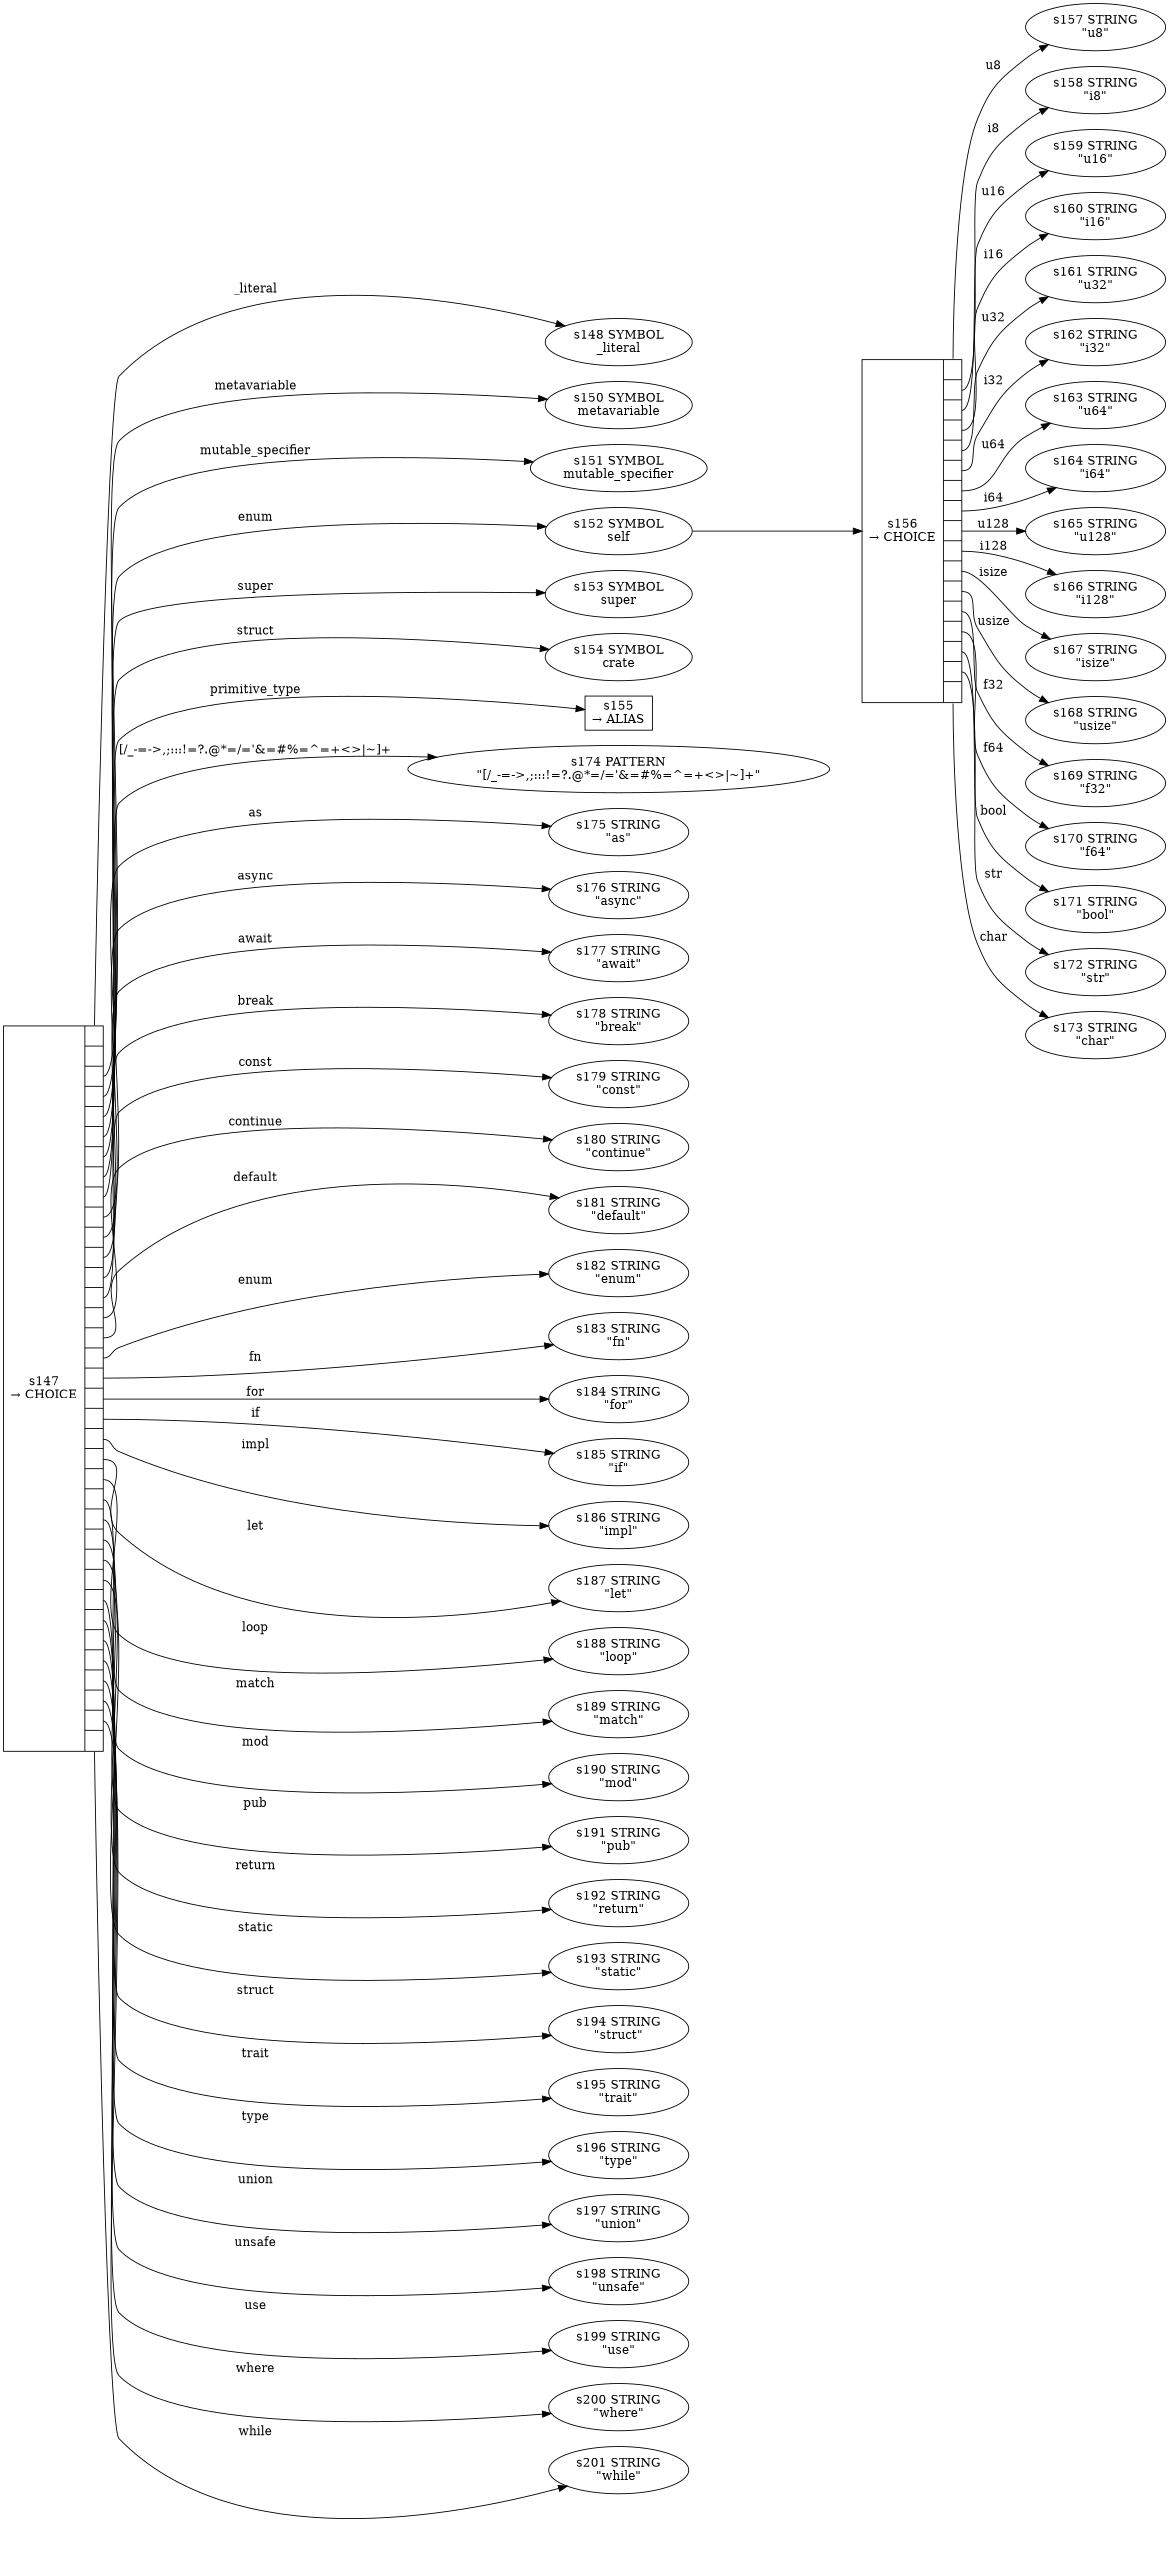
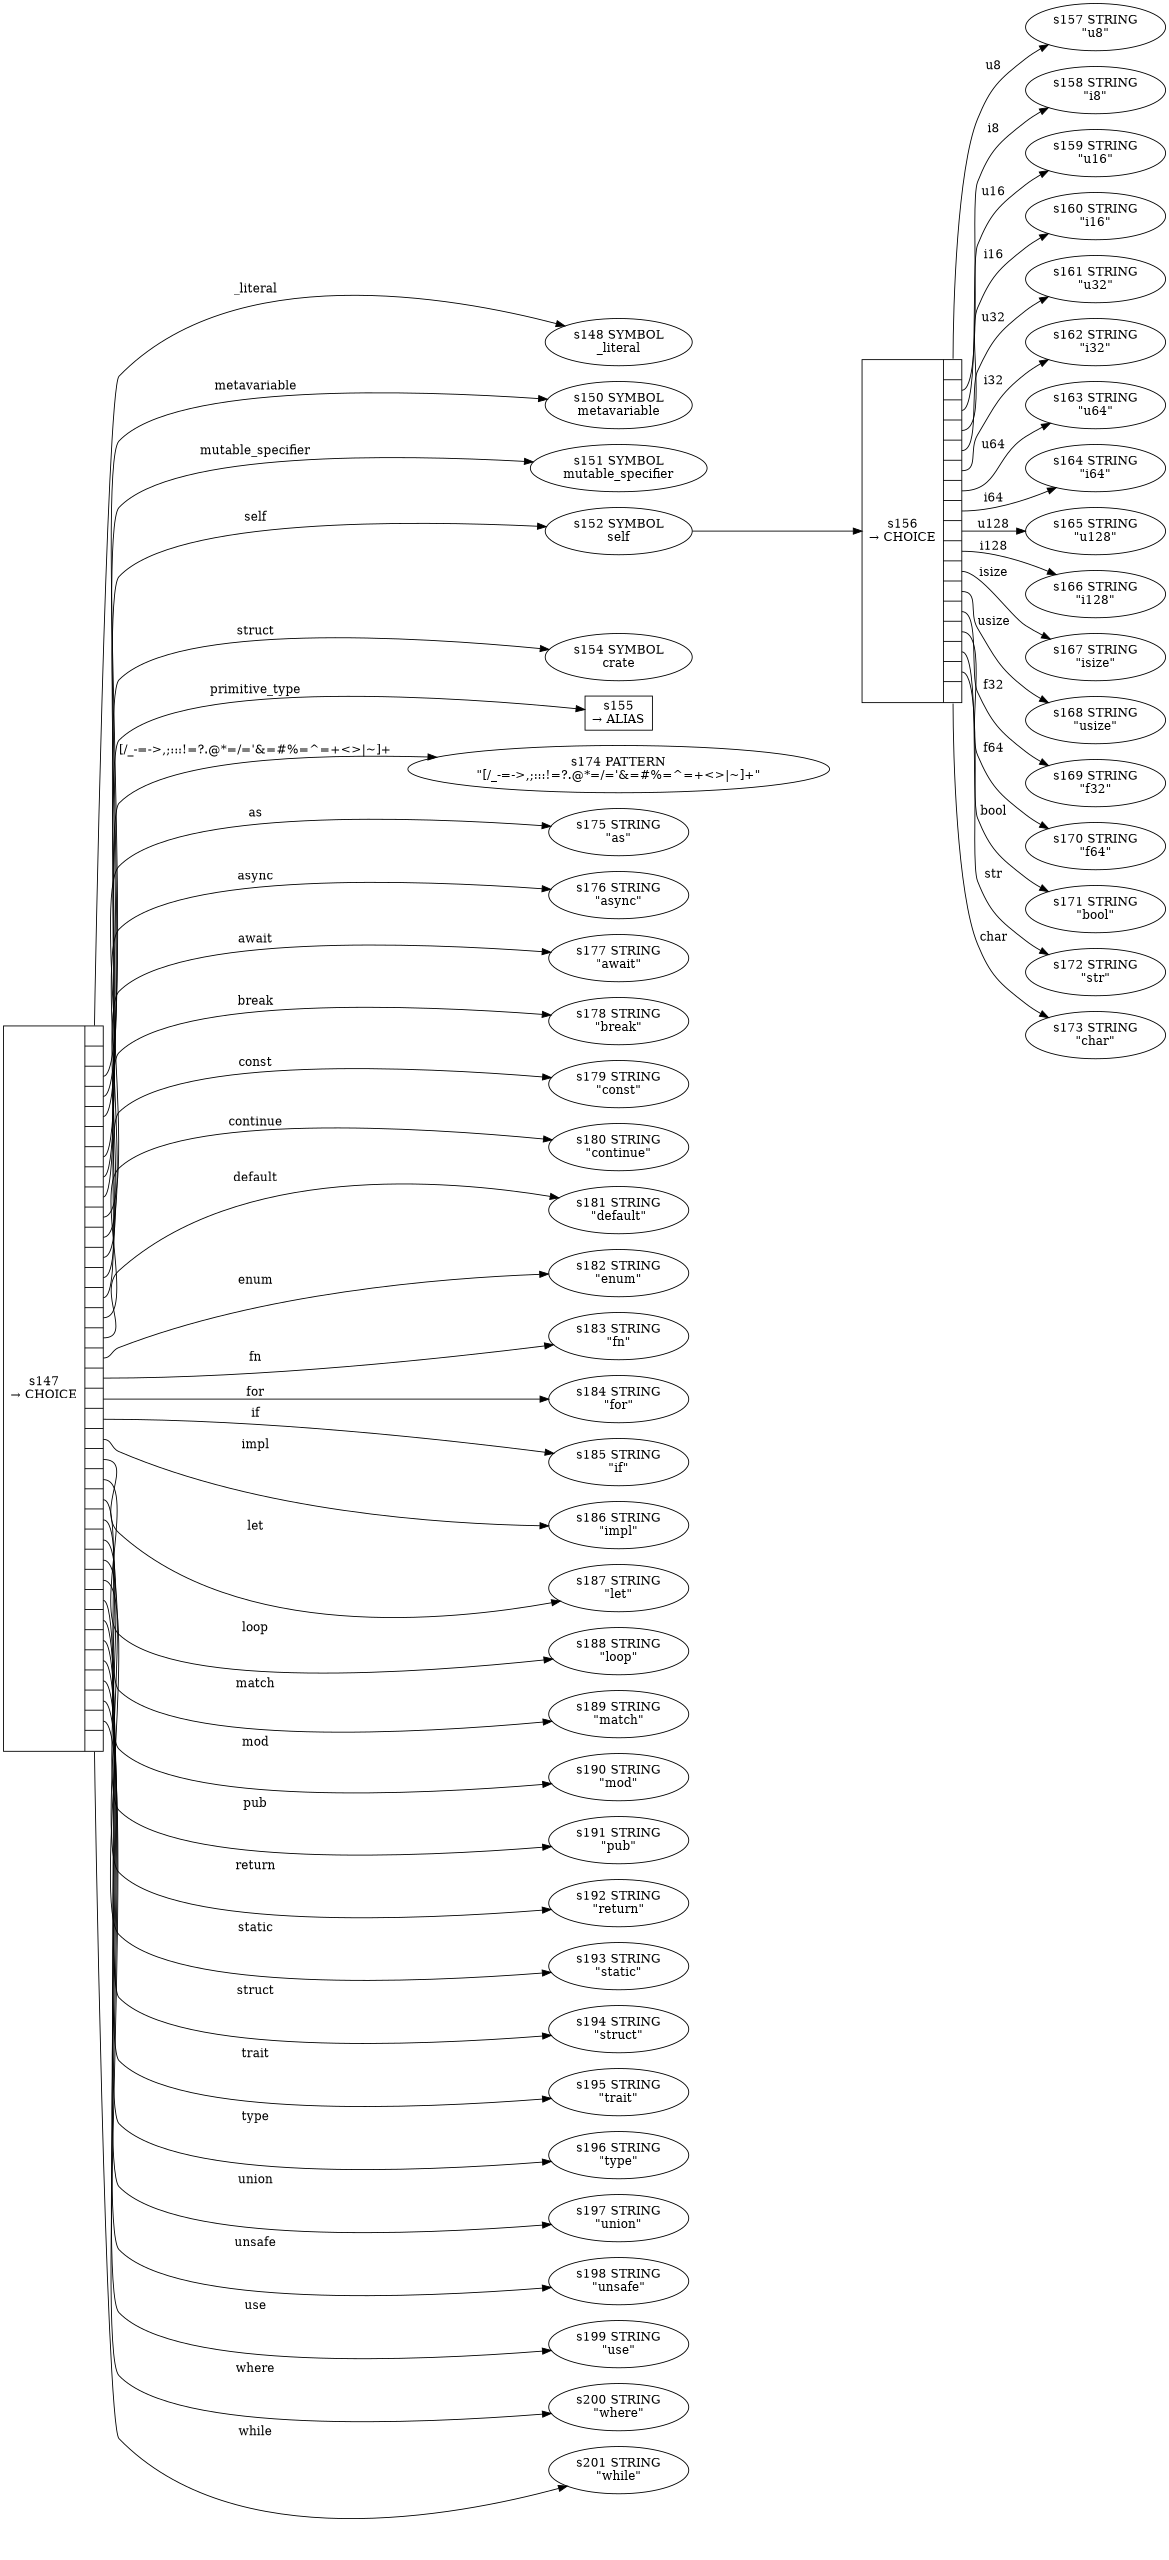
(256, 518) -> (256, 518)
(619, 594) -> none
